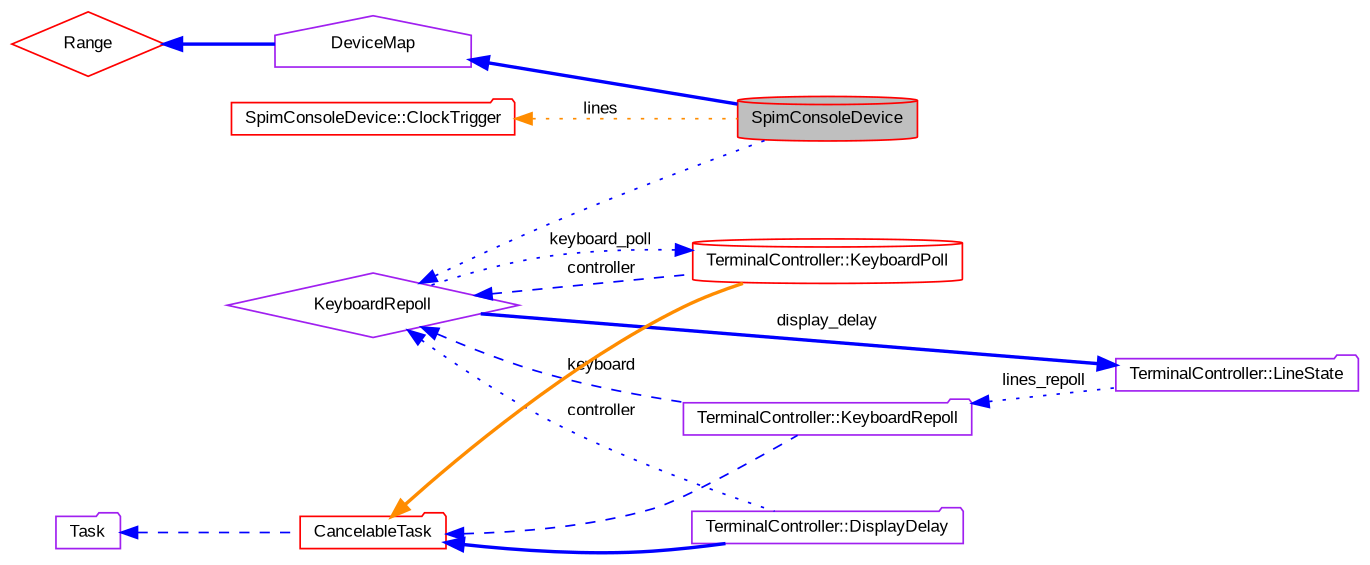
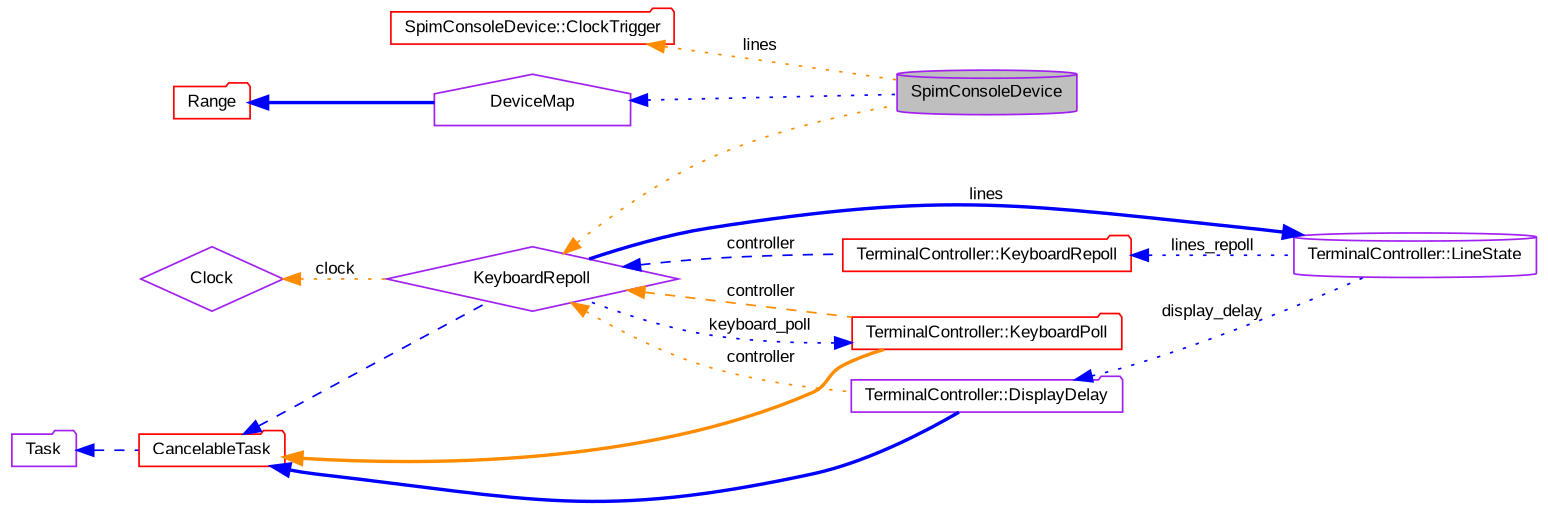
(88, 44) -> (212, 103)
(613, 83) -> (772, 97)
(828, 119) -> (987, 92)
(598, 204) -> (727, 151)
(828, 261) -> (987, 333)
none -> (212, 279)
(592, 284) -> (749, 305)
(828, 321) -> (987, 195)
none -> (1230, 332)
(601, 365) -> (761, 244)
(1237, 375) -> (1415, 255)
(828, 419) -> (987, 255)
(591, 440) -> (713, 368)
(639, 512) -> (374, 364)
